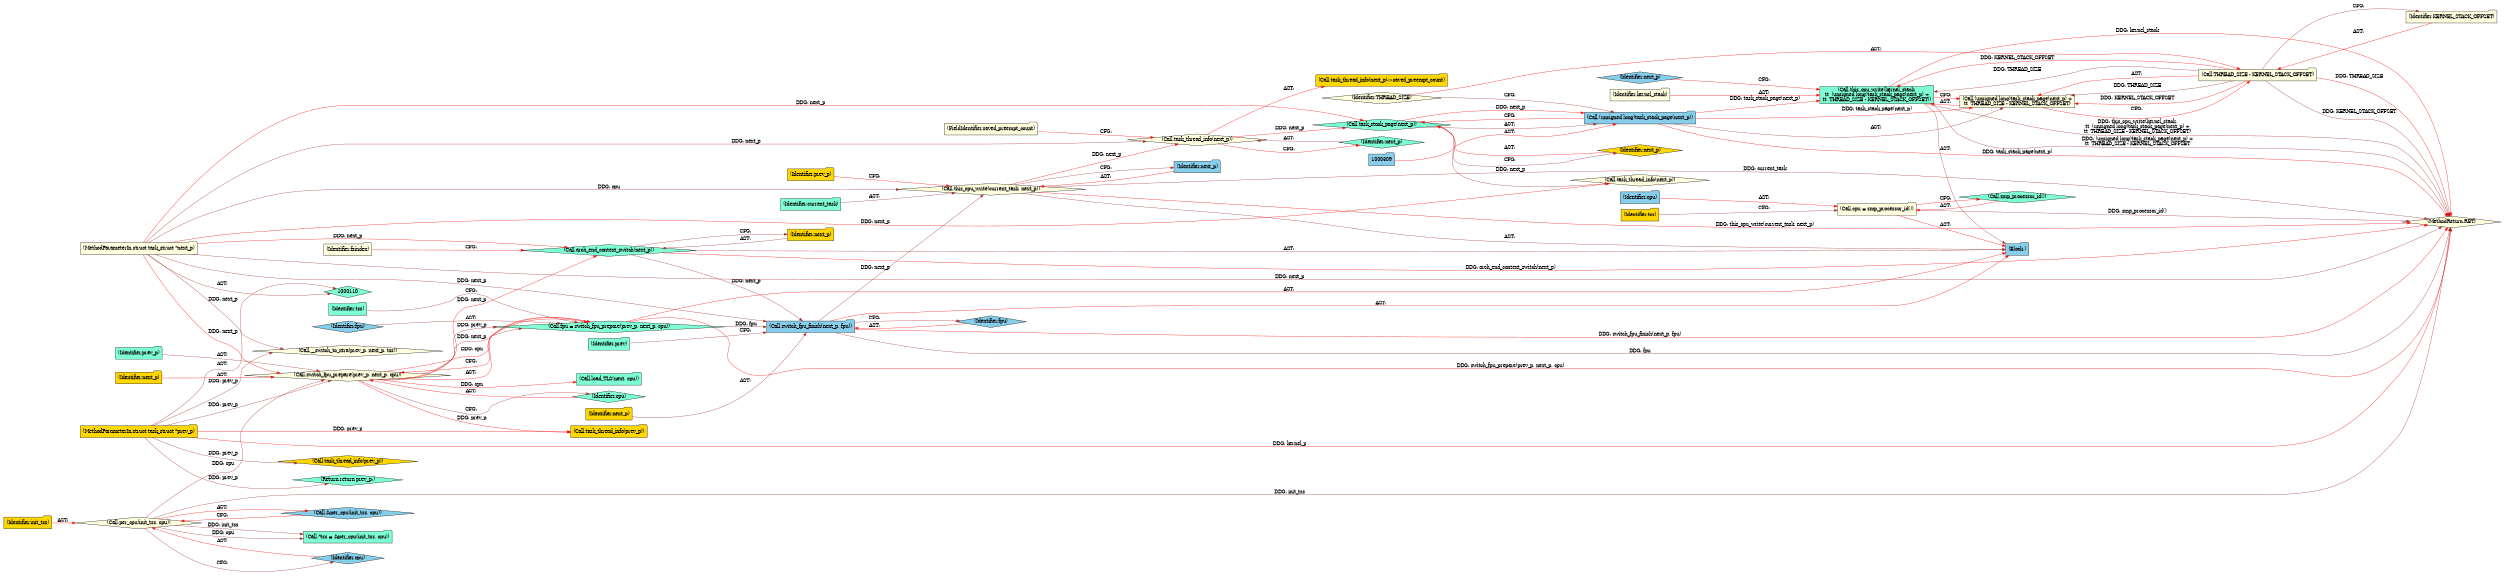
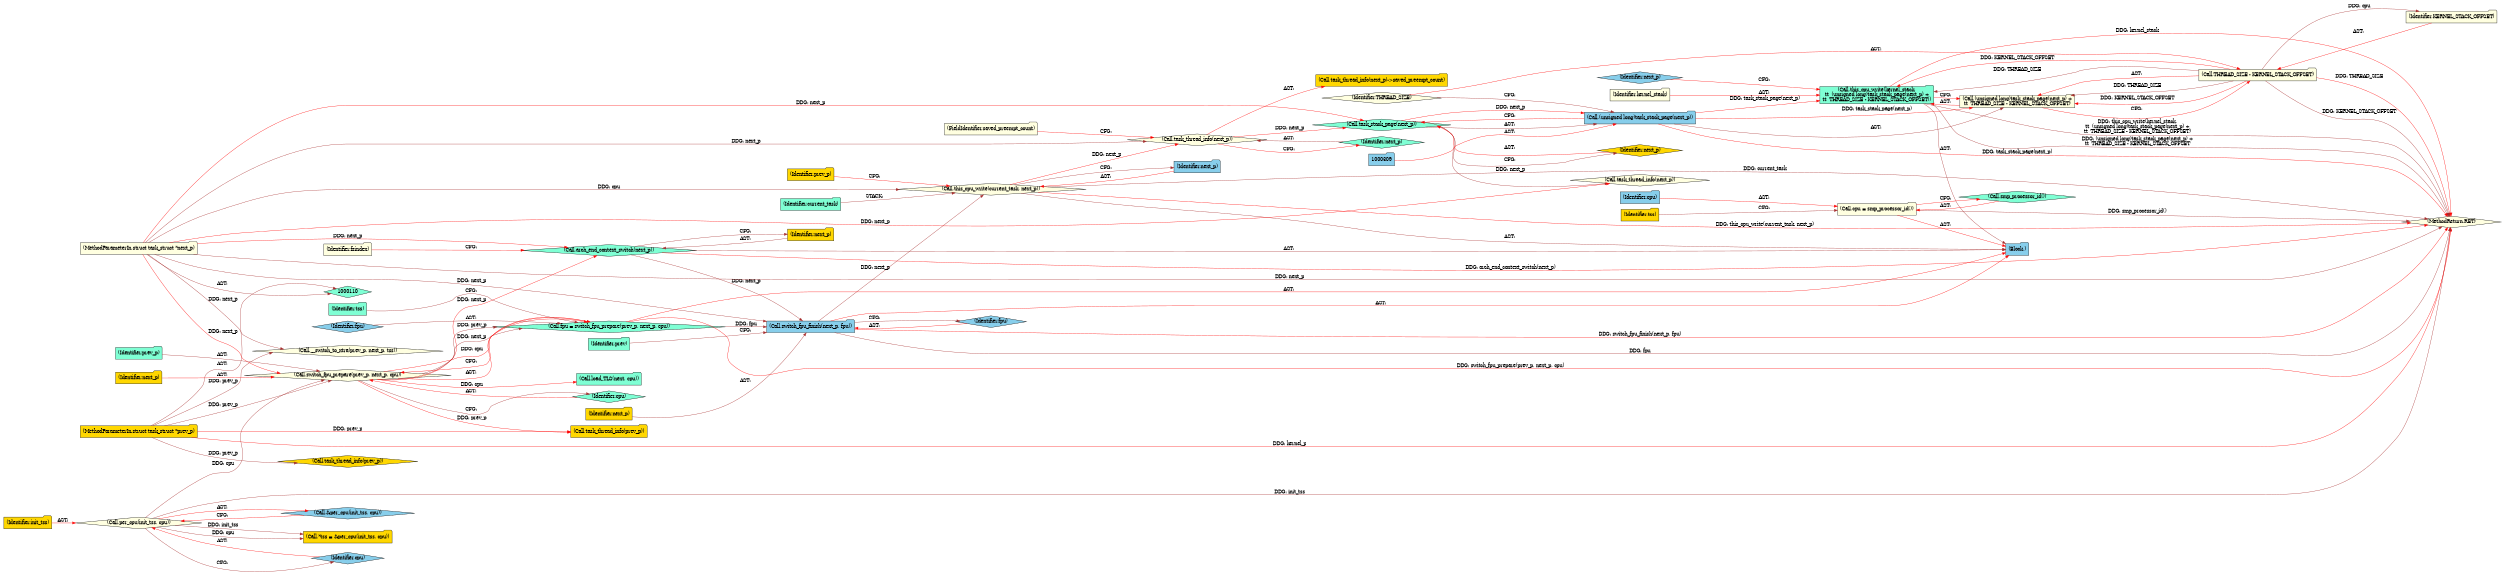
(2359, 6) -> (2359, 6)
(875, 197) -> (875, 197)
(348, 480) -> none
(348, 537) -> (348, 537)
